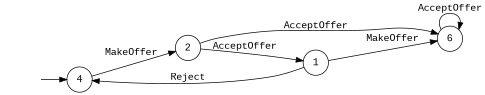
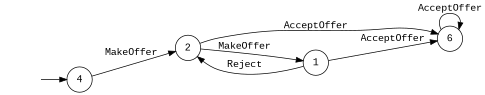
(393, 38) -> (393, 38)
(245, 46) -> (245, 46)
(202, 83) -> (252, 74)
